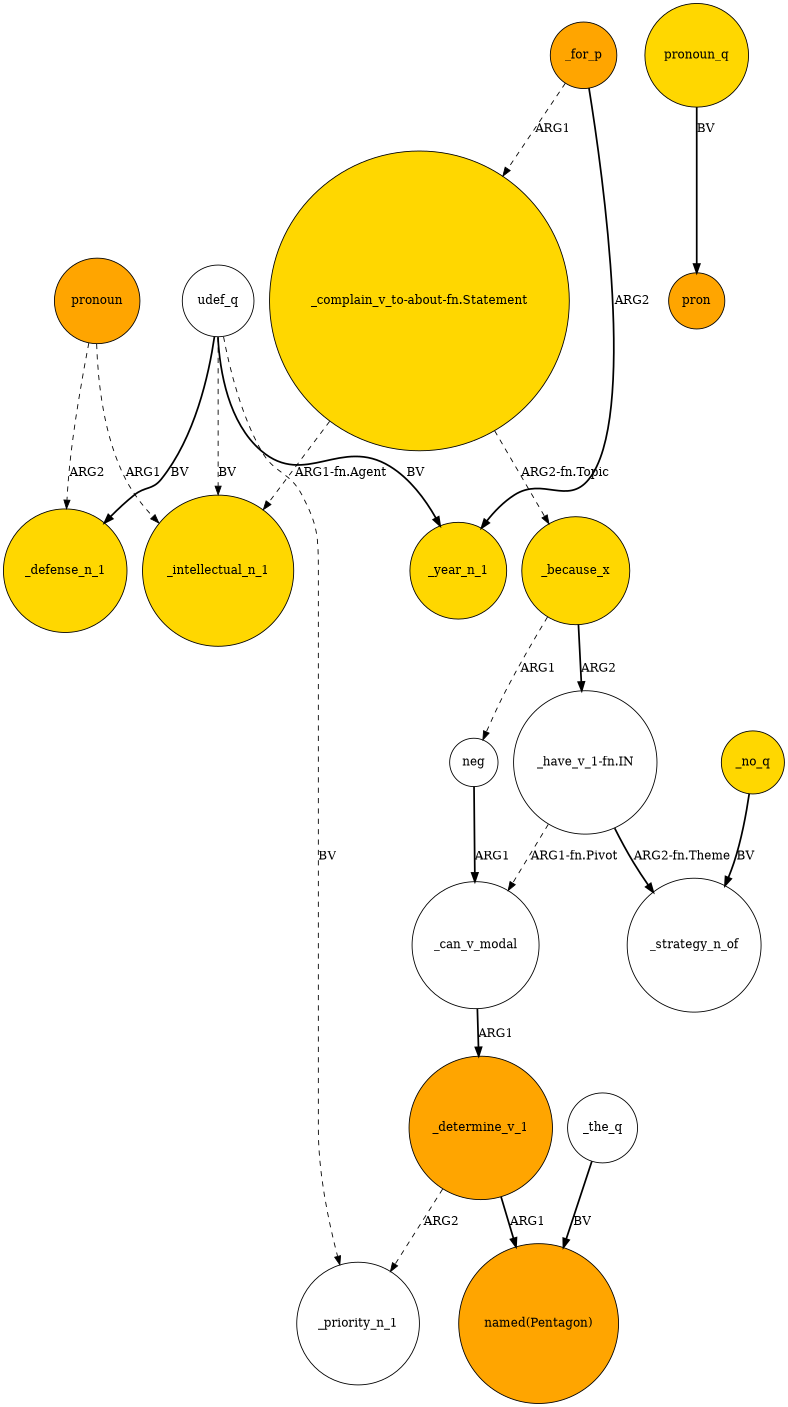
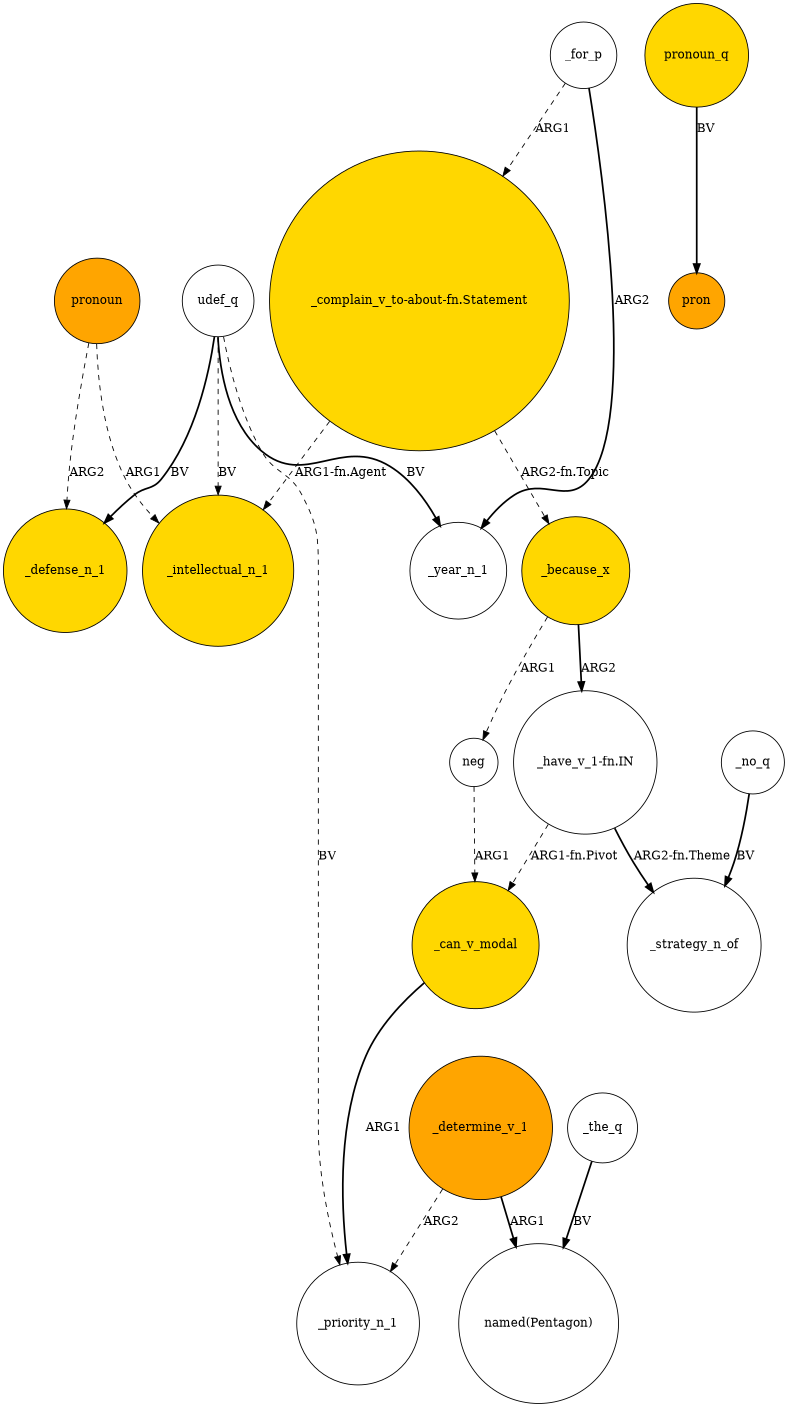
(584, 55) -> (584, 55)
(458, 571) -> (458, 571)
(753, 762) -> (753, 762)
(474, 830) -> (474, 830)
(476, 945) -> (476, 945)
(478, 1028) -> (350, 1107)
(539, 1324) -> (539, 1324)
